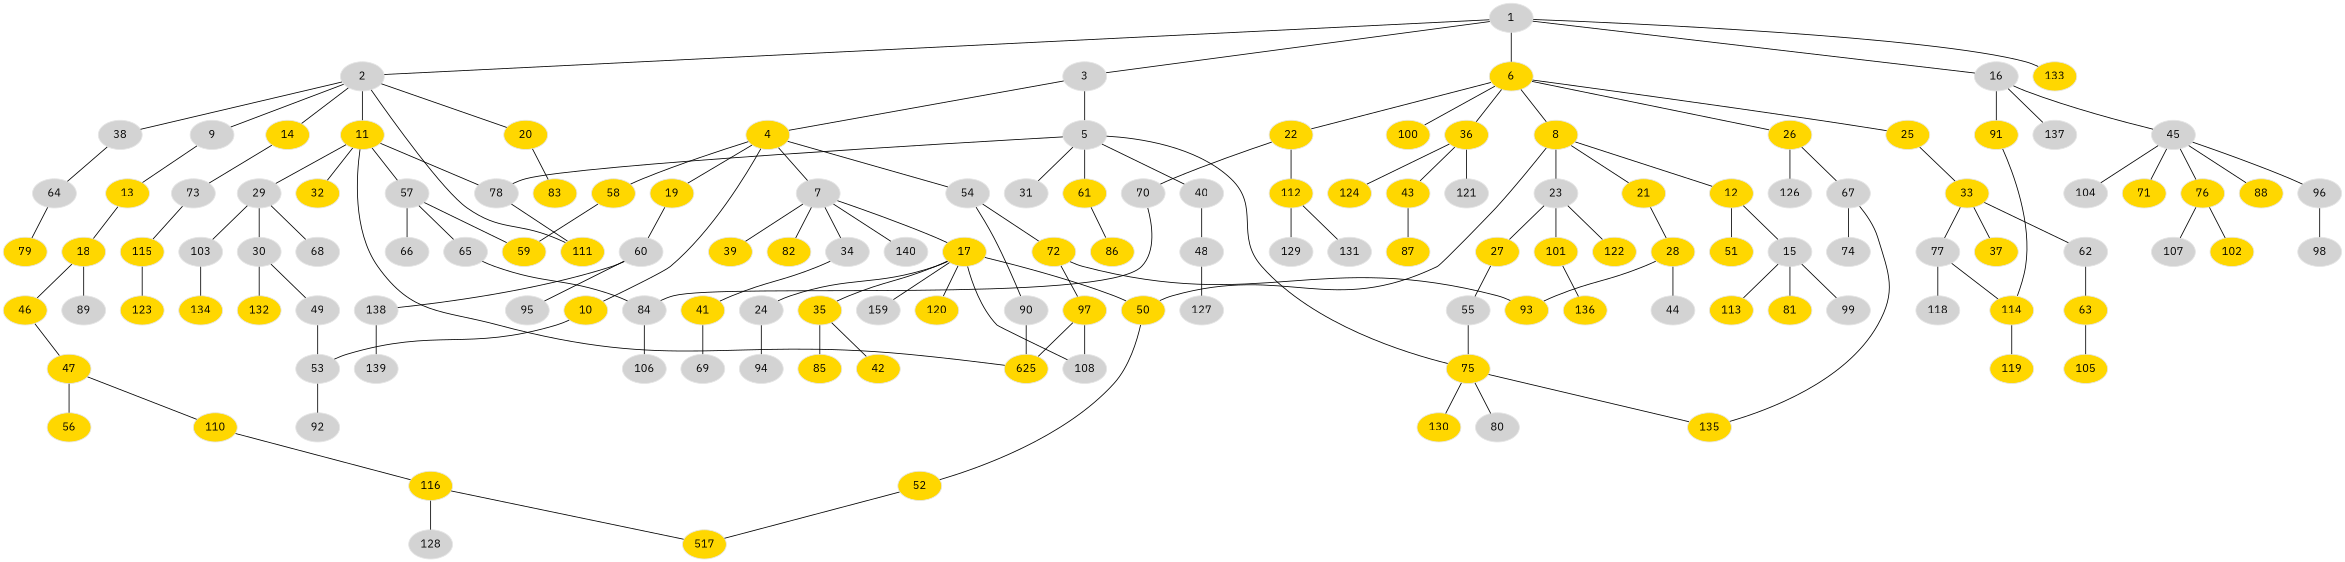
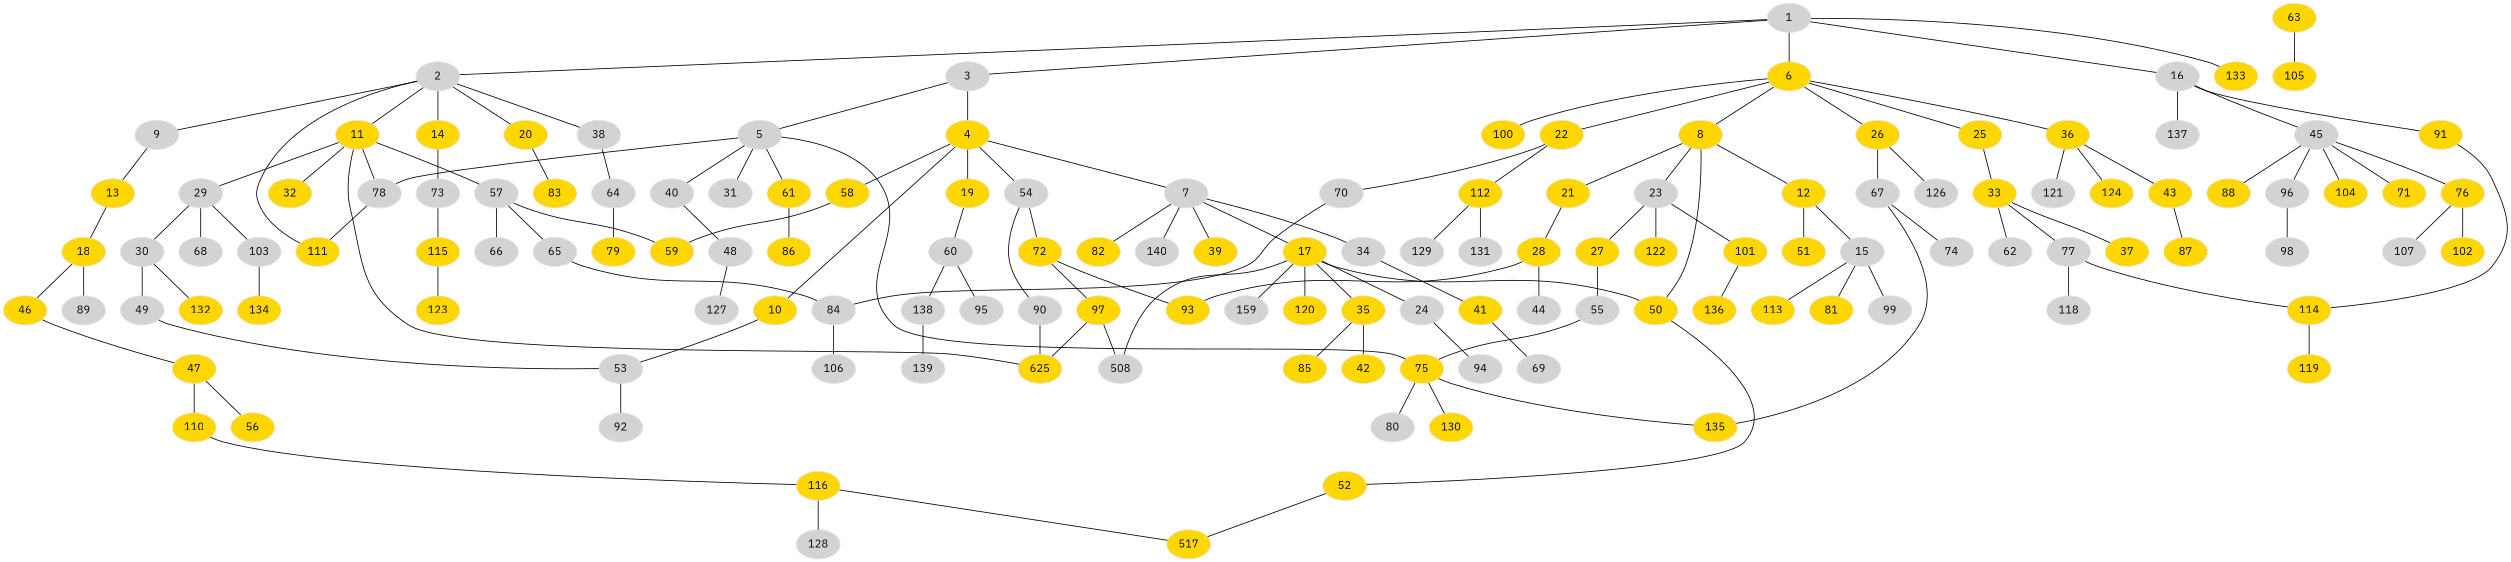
(2086, 193) -> (2346, 193)
(2086, 281) -> none
(1085, 369) -> (1120, 369)
